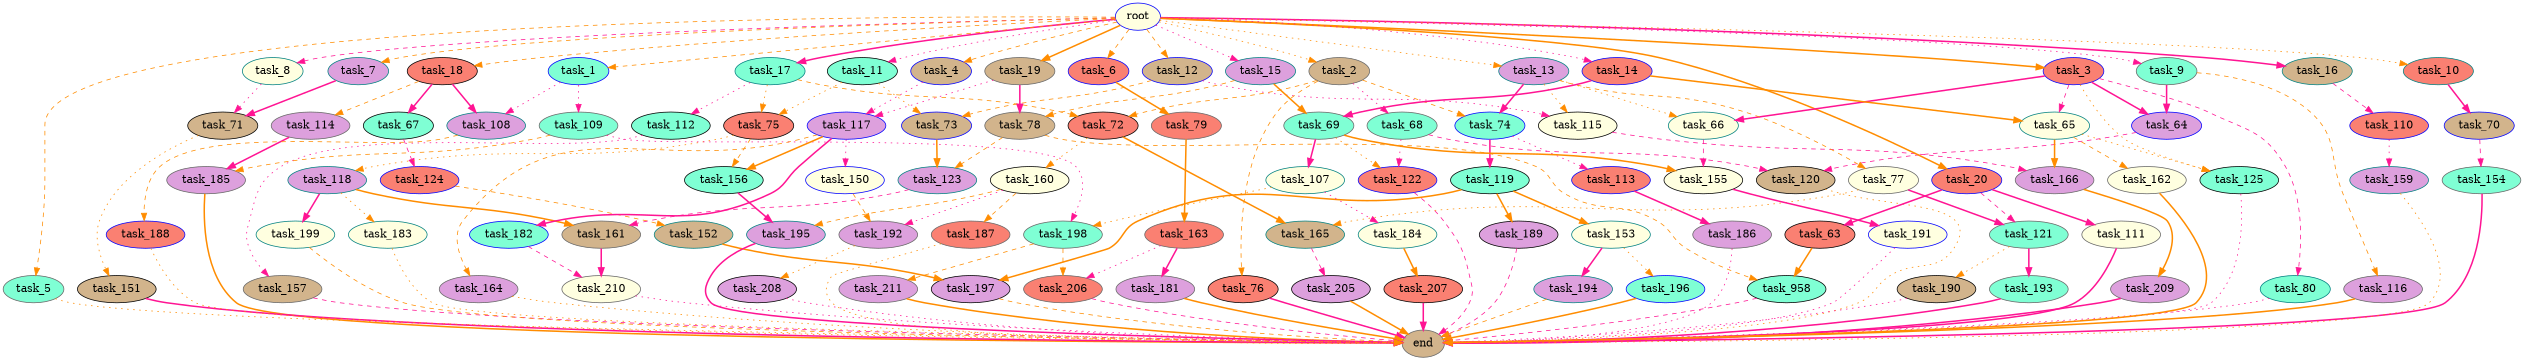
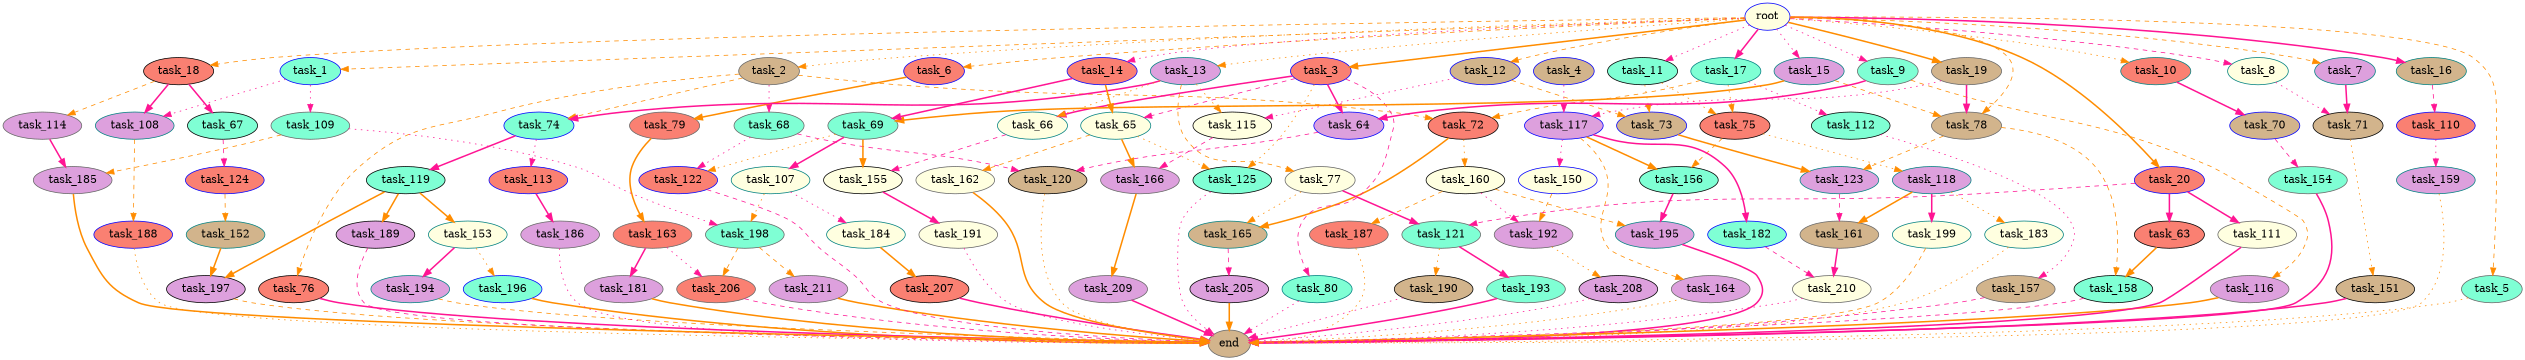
(1044, 40) -> (1932, 29)
(1908, 235) -> (958, 235)
(1787, 289) -> (2113, 289)
